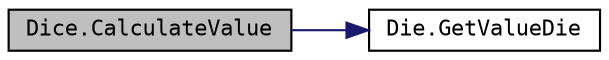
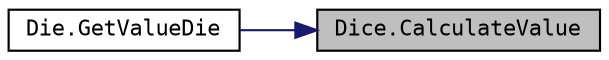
(319, 30) -> (268, 30)
